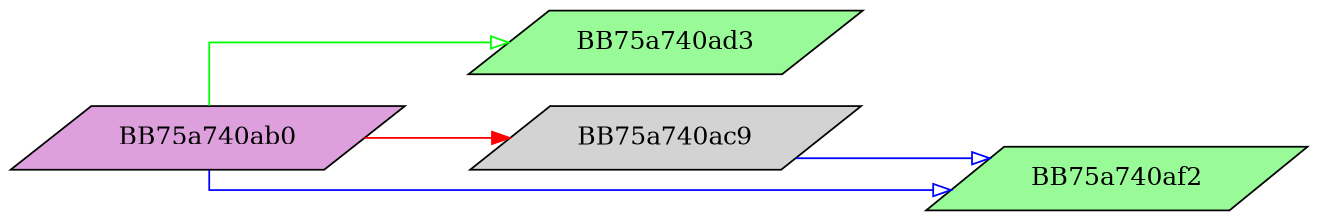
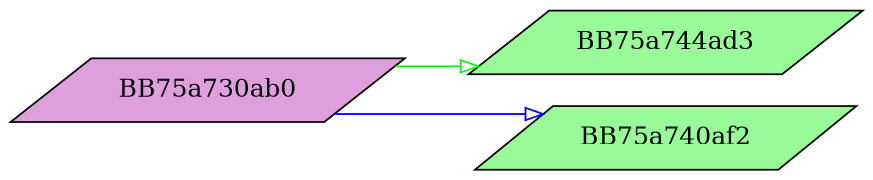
(666, 42) -> (666, 42)
(208, 138) -> (208, 90)
(666, 138) -> none
